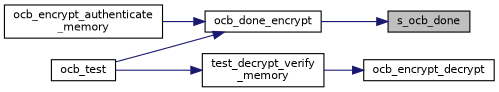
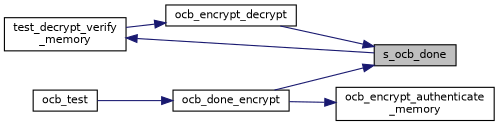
(178, 22) -> (307, 102)
none -> (322, 35)
(153, 70) -> (256, 46)
